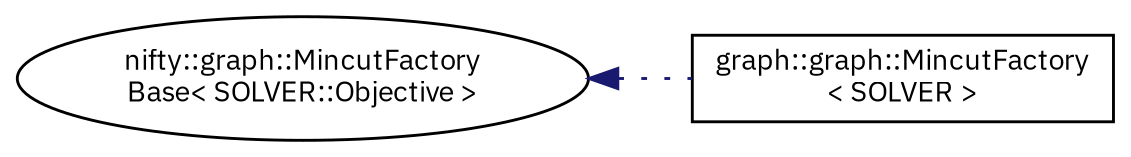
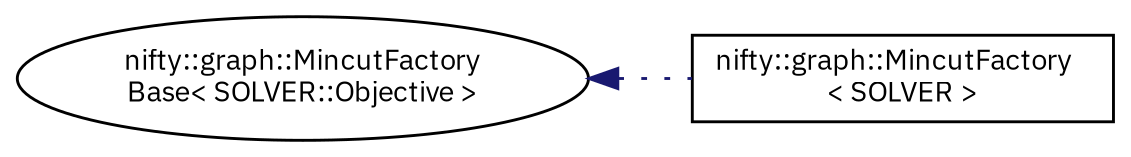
(903, 79) -> (903, 79)
